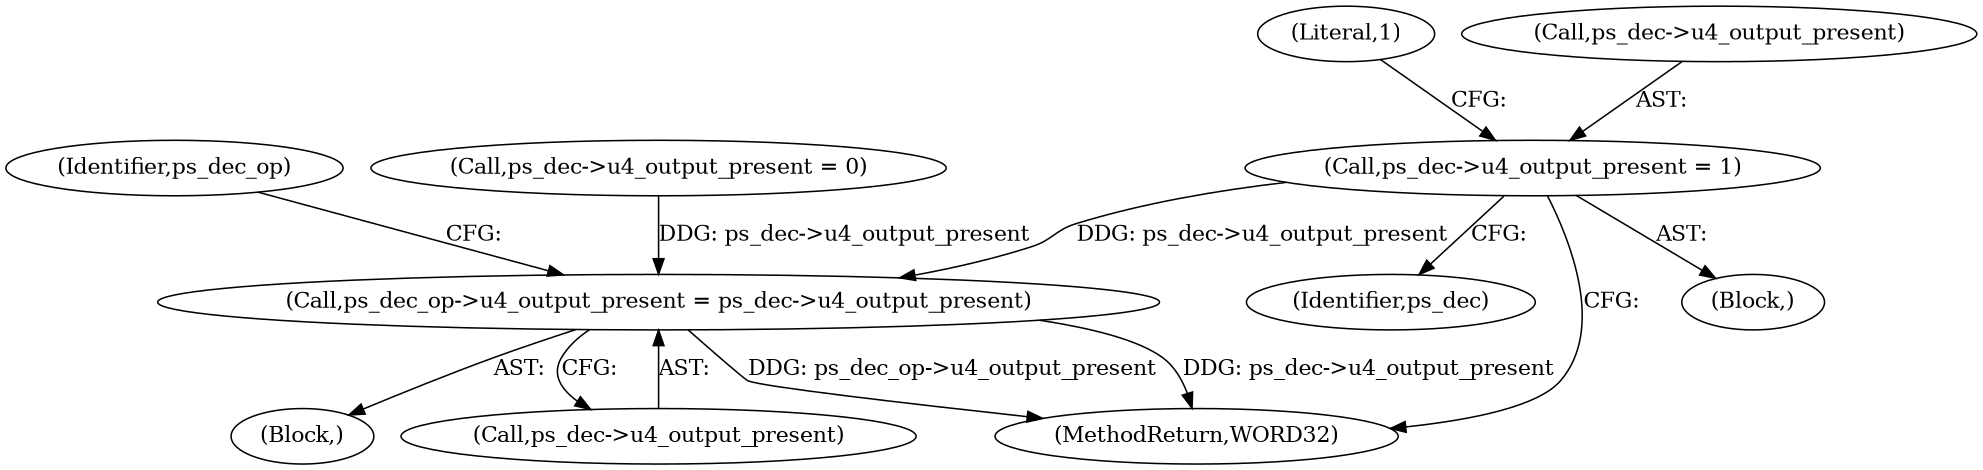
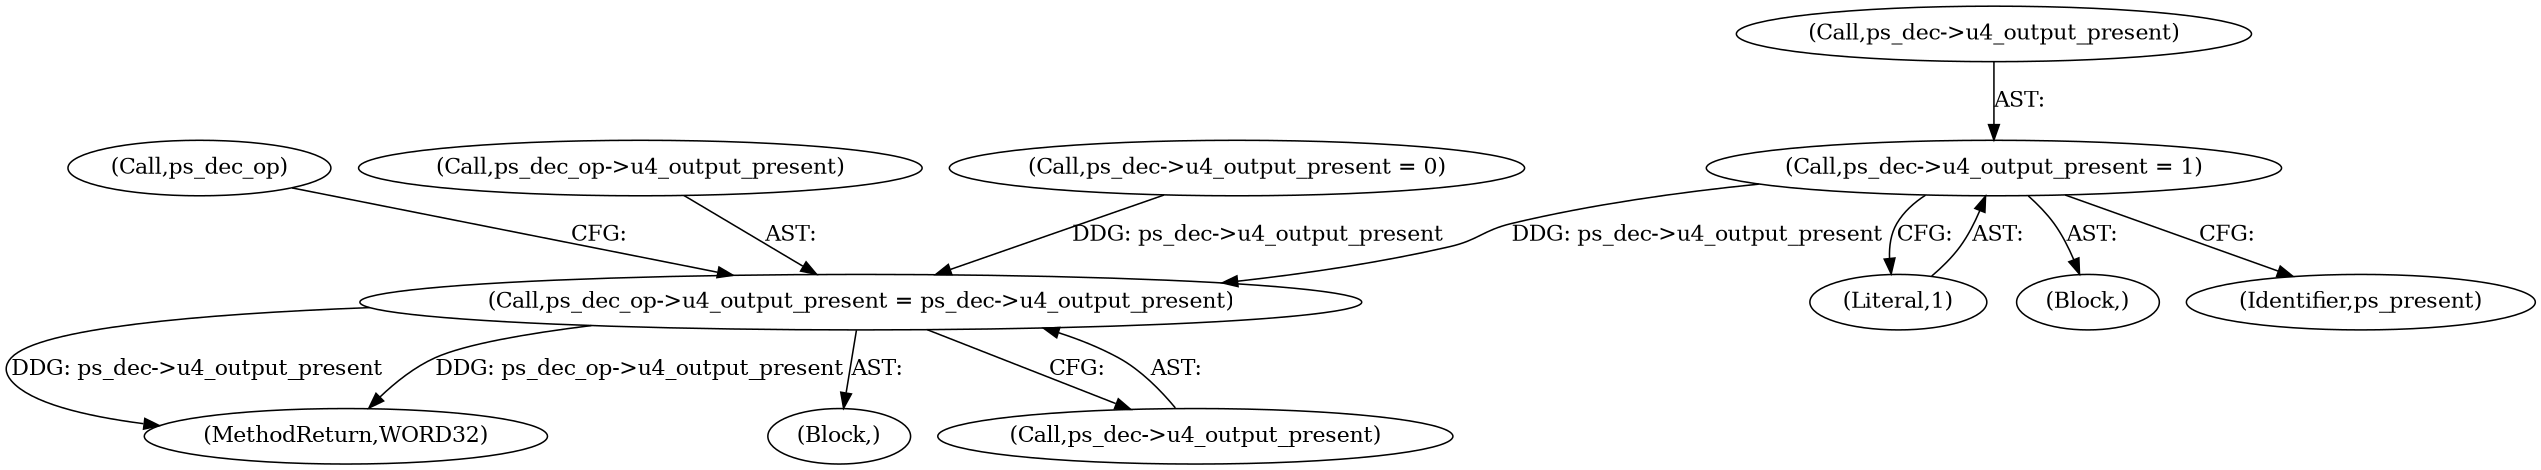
(1483, 101) -> (2002, 235)
(175, 168) -> (199, 168)
none -> (640, 168)
(1391, 302) -> (2361, 302)
(1569, 367) -> (1898, 222)
